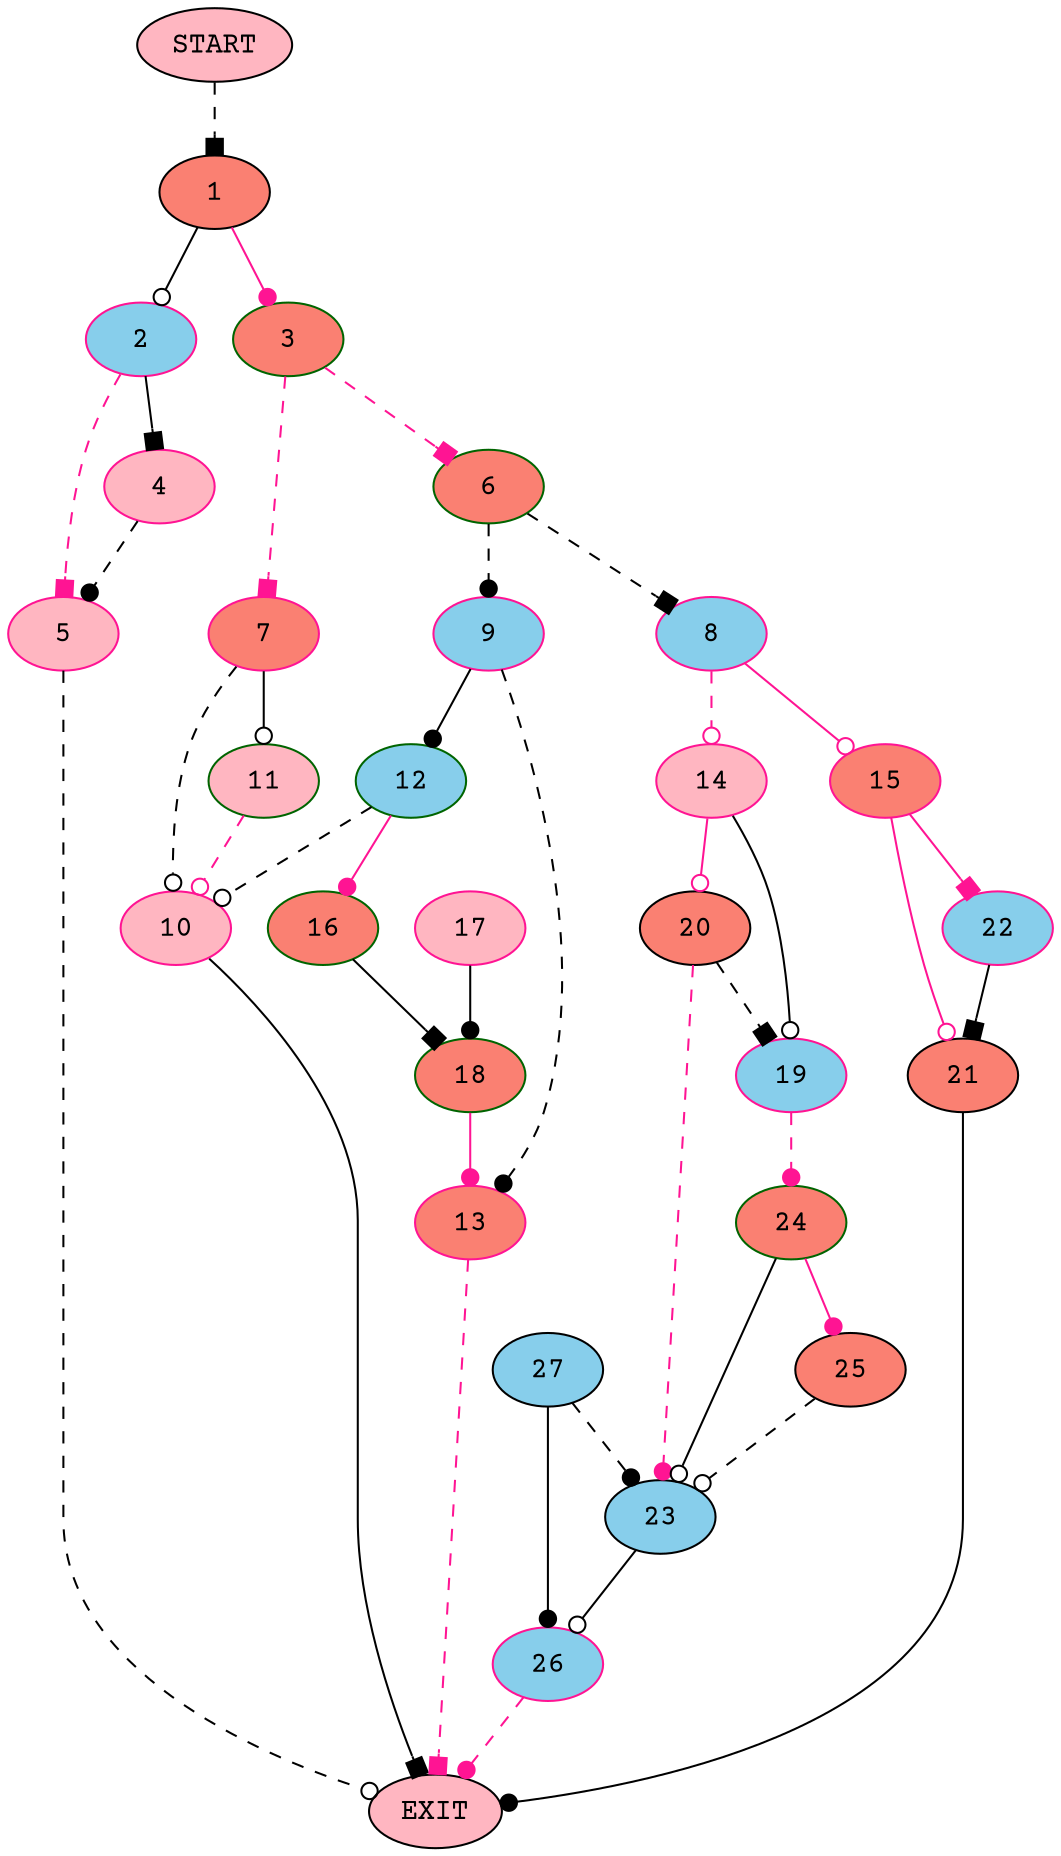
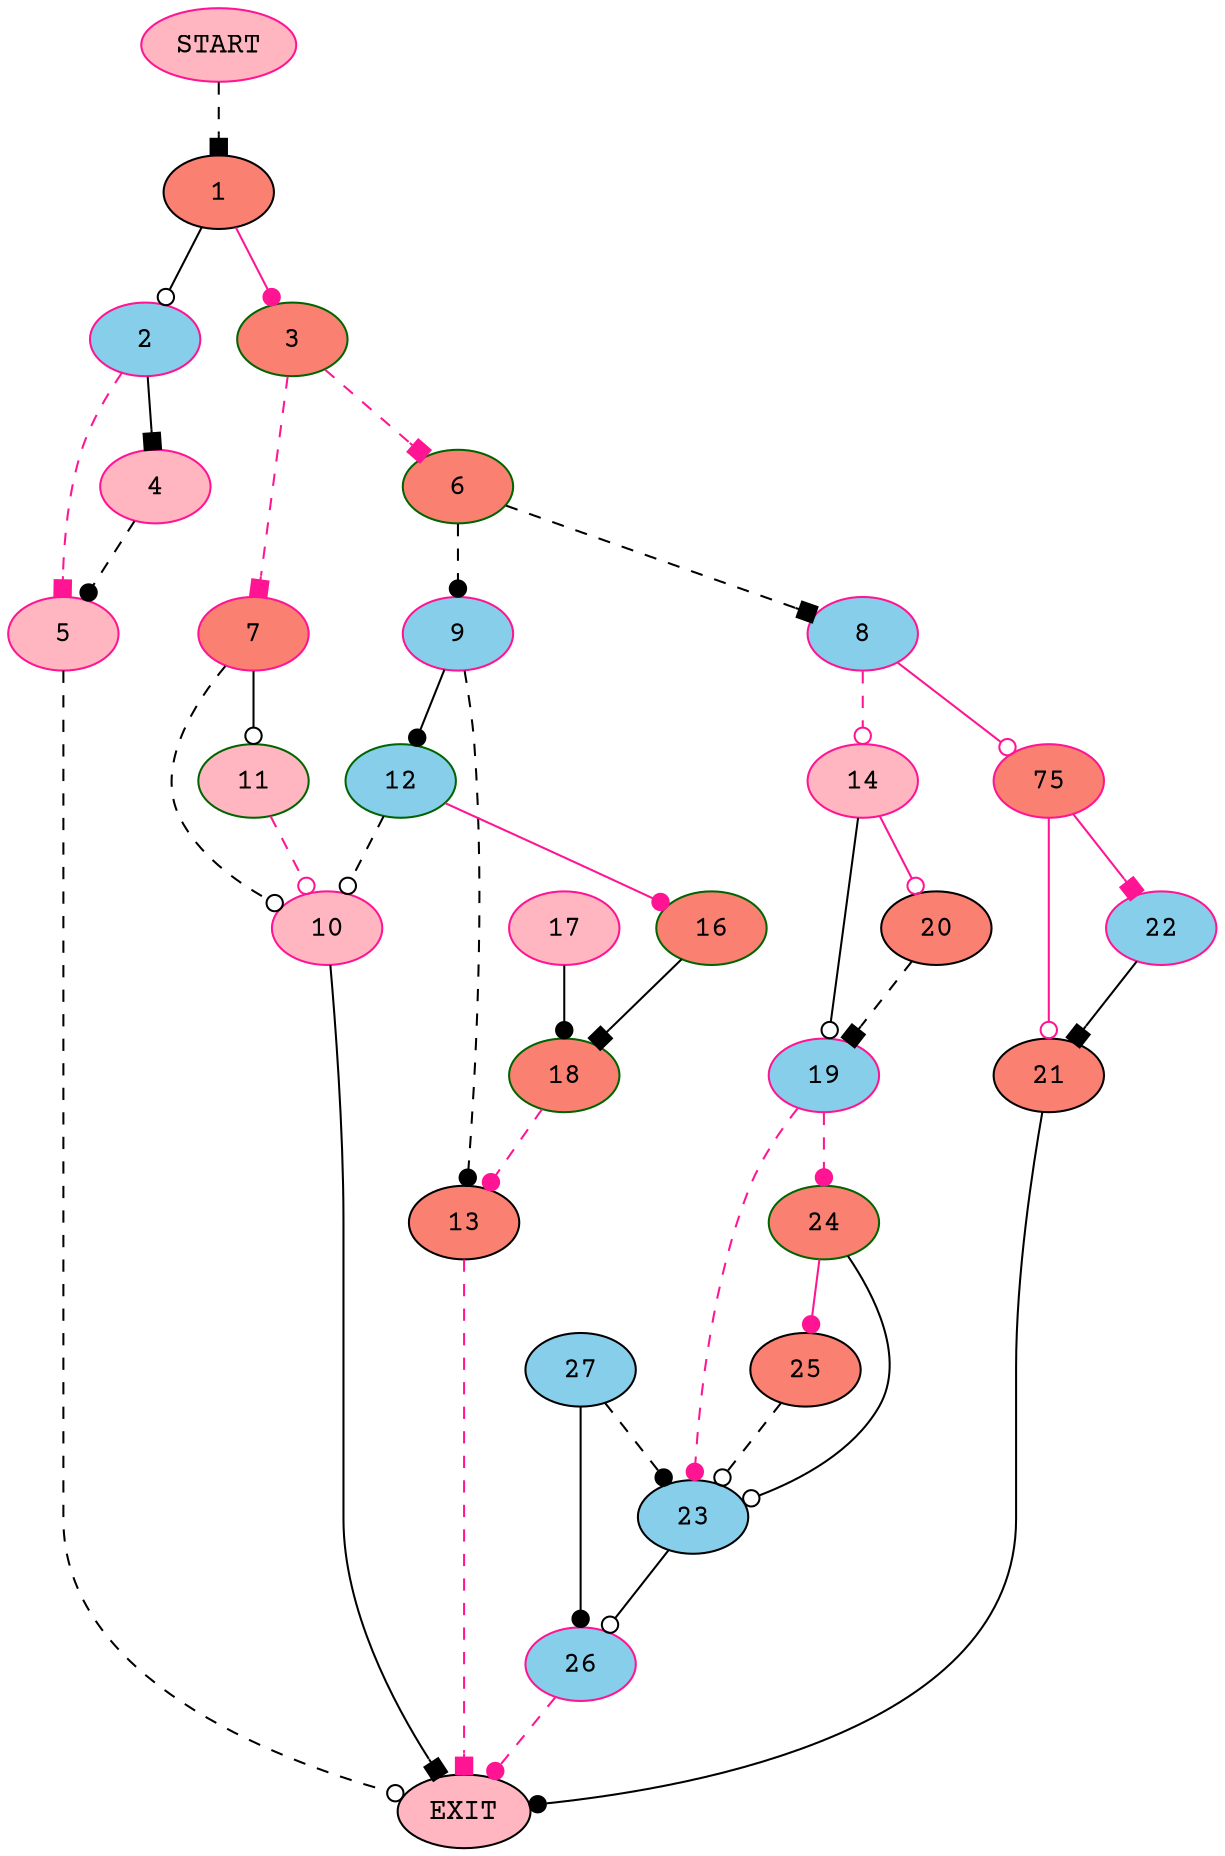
(215, 45) -> (219, 45)
(885, 781) -> (1049, 781)
(470, 1141) -> (519, 1142)
(678, 1214) -> (722, 1278)
(470, 1223) -> (464, 1223)
